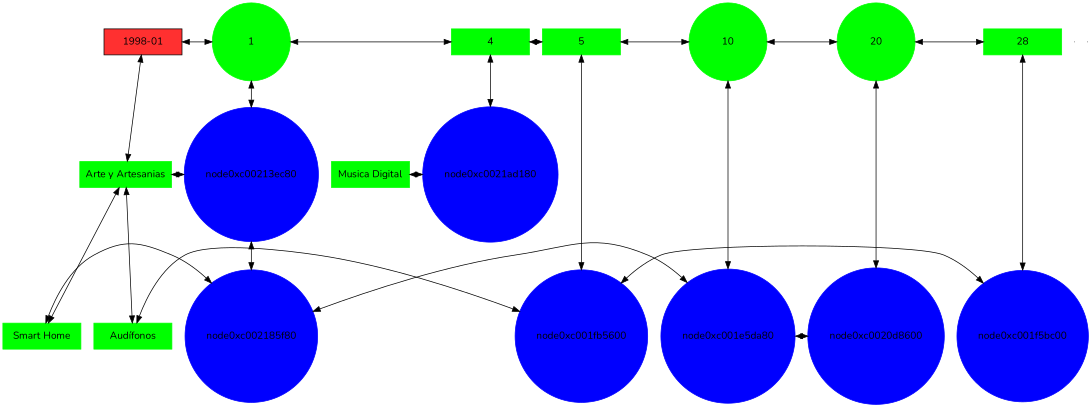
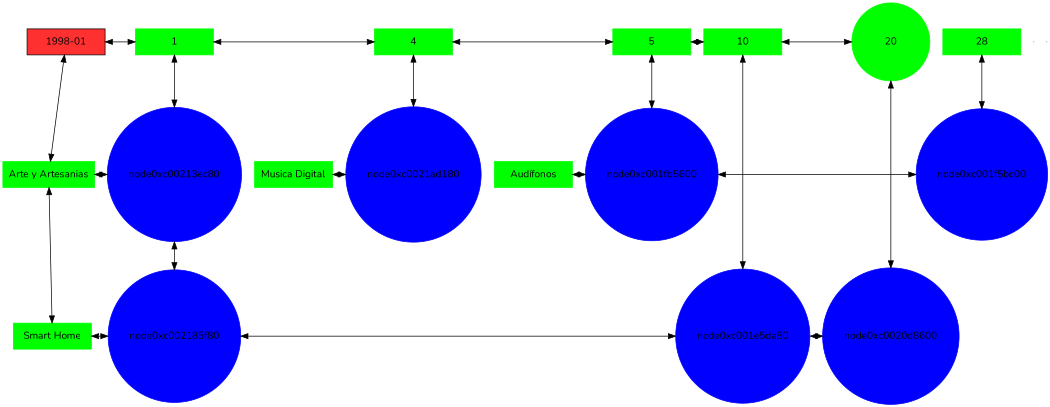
(251, 42) -> (174, 42)
(728, 42) -> (743, 42)
(950, 42) -> none
(129, 255) -> none
